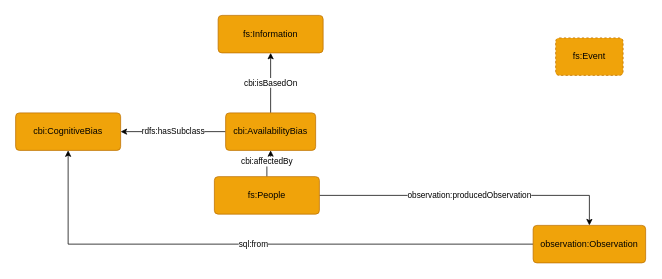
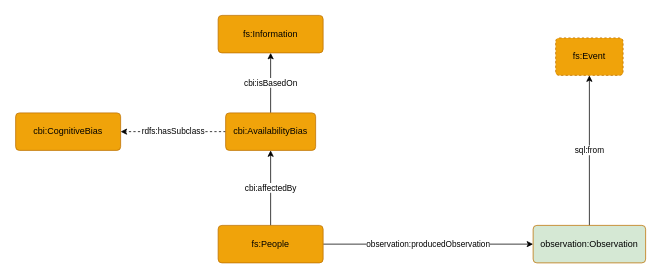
(213, 132) -> (213, 132)
(267, 195) -> (270, 244)
(269, 244) -> (589, 137)
(589, 244) -> (589, 244)
